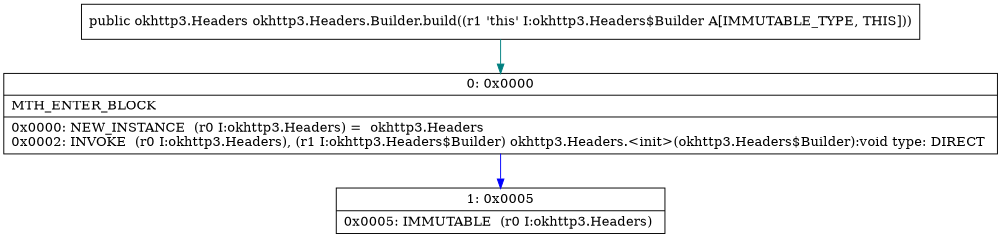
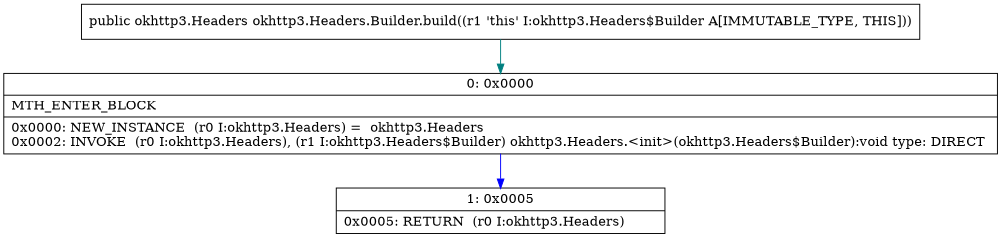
(501, 222) -> (486, 222)
